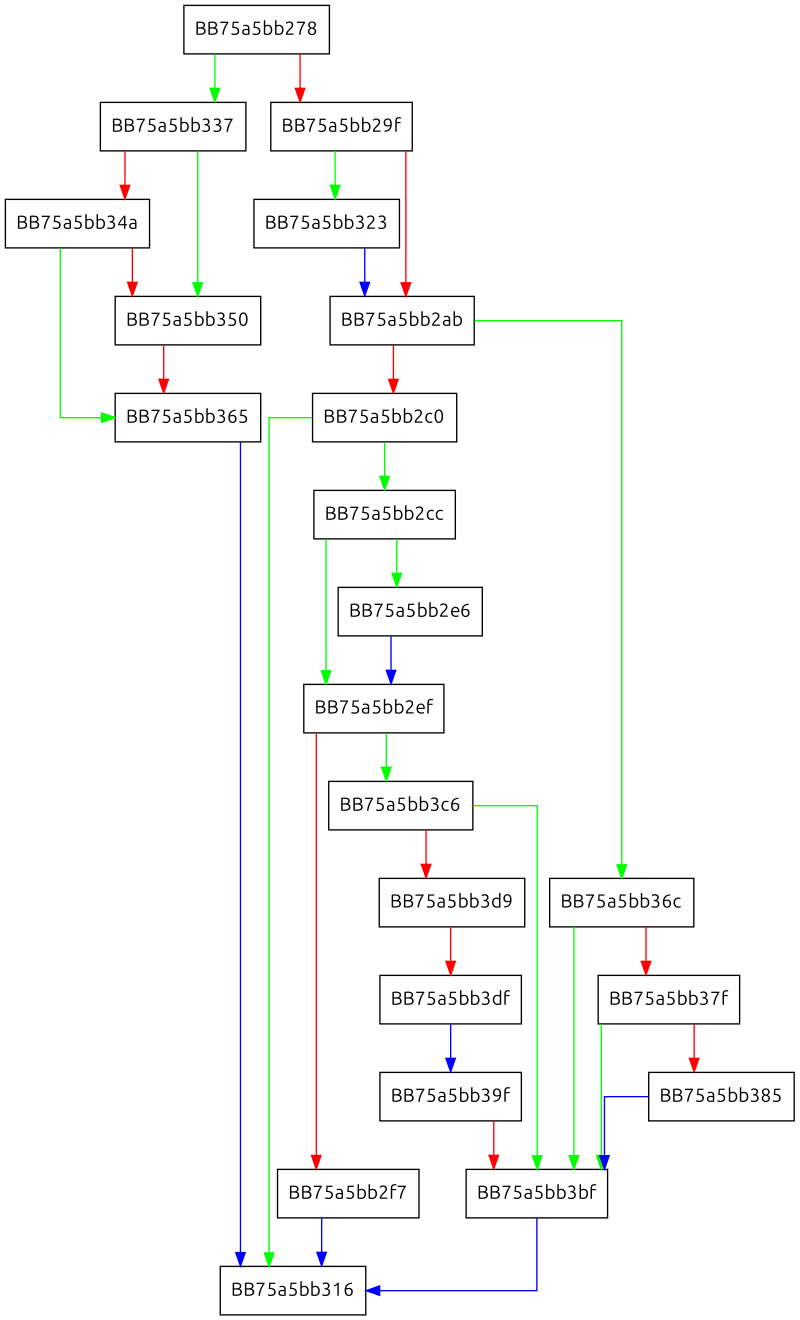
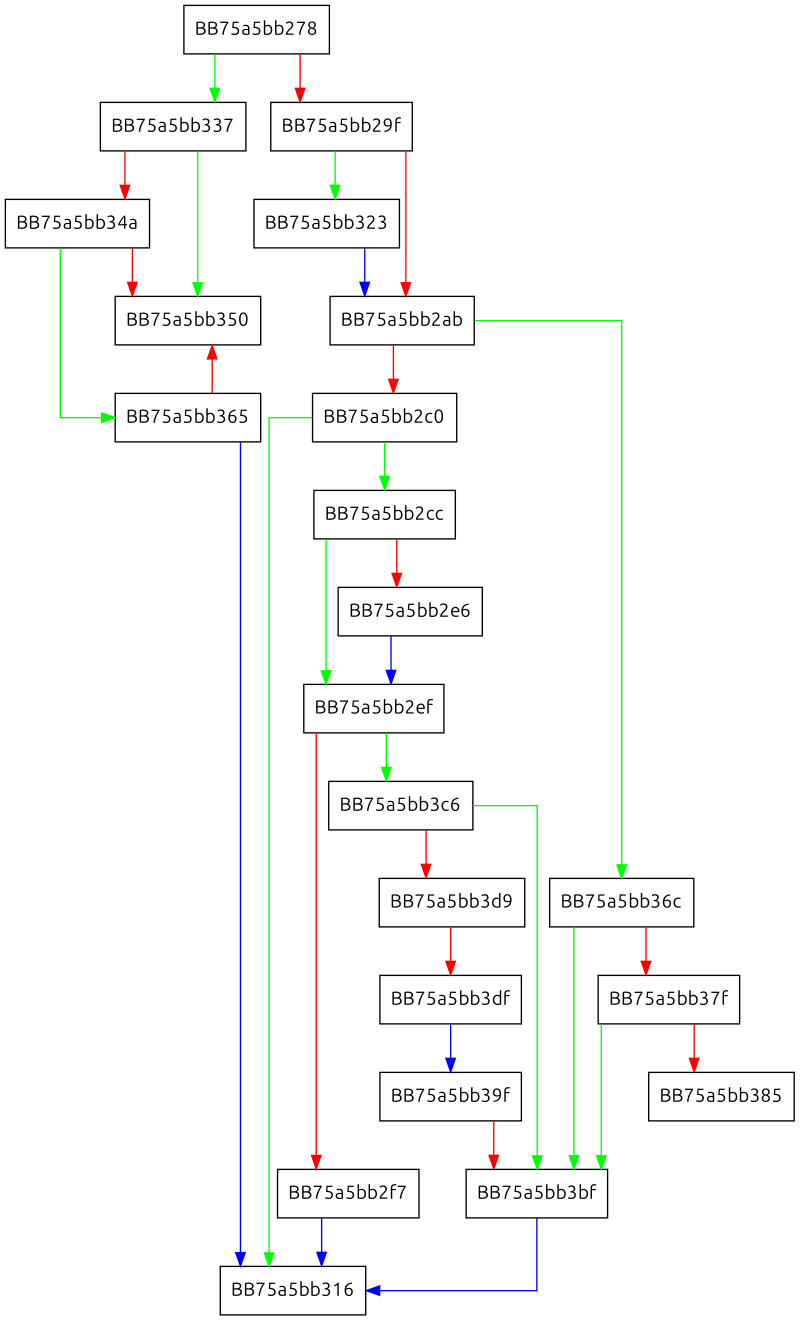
(164, 362) -> (212, 376)
(397, 556) -> (397, 556)
(610, 1097) -> none
